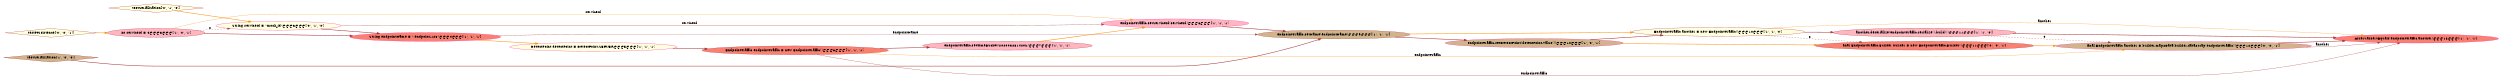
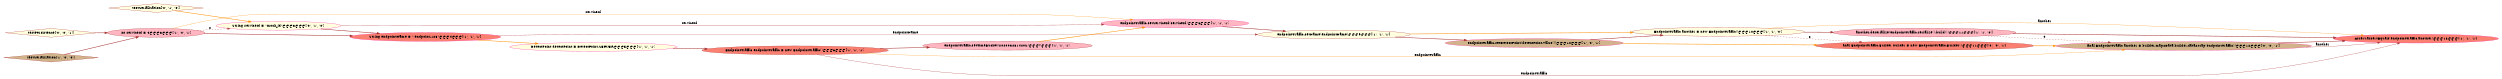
(101, 33) -> (101, 33)
(1334, 35) -> (1334, 35)
(696, 66) -> (100, 46)
